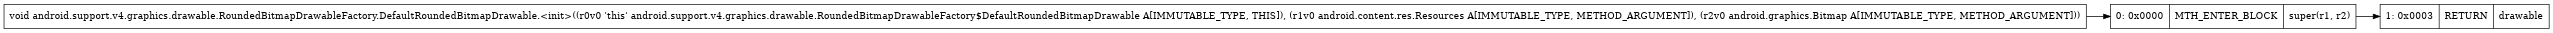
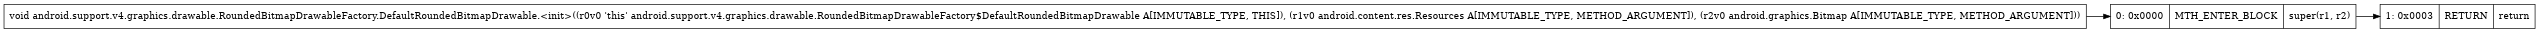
(2521, 16) -> (2514, 16)
